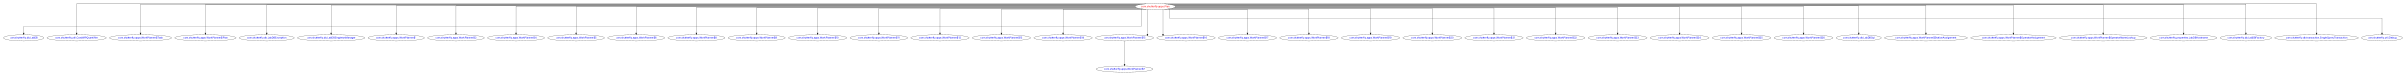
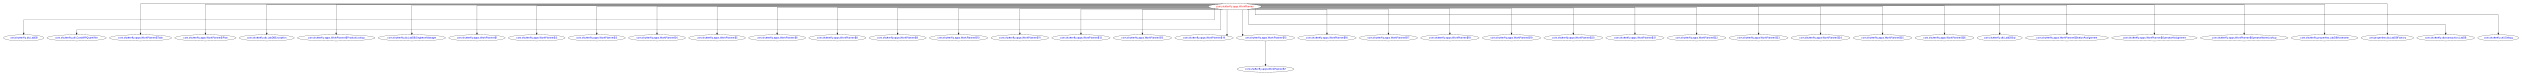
(1155, 7) -> (1235, 7)
none -> (336, 38)
none -> (597, 38)
(2246, 38) -> (2387, 38)
(2316, 38) -> (2446, 38)
